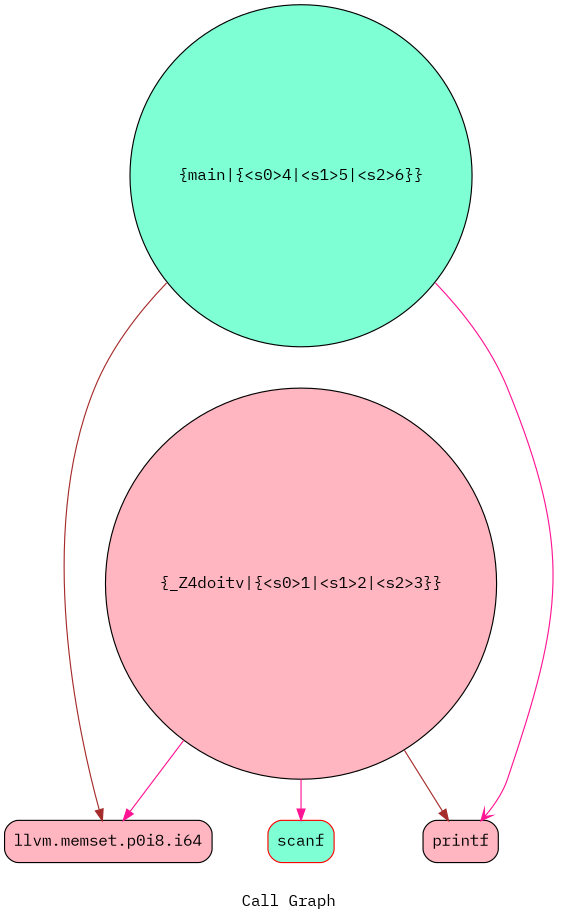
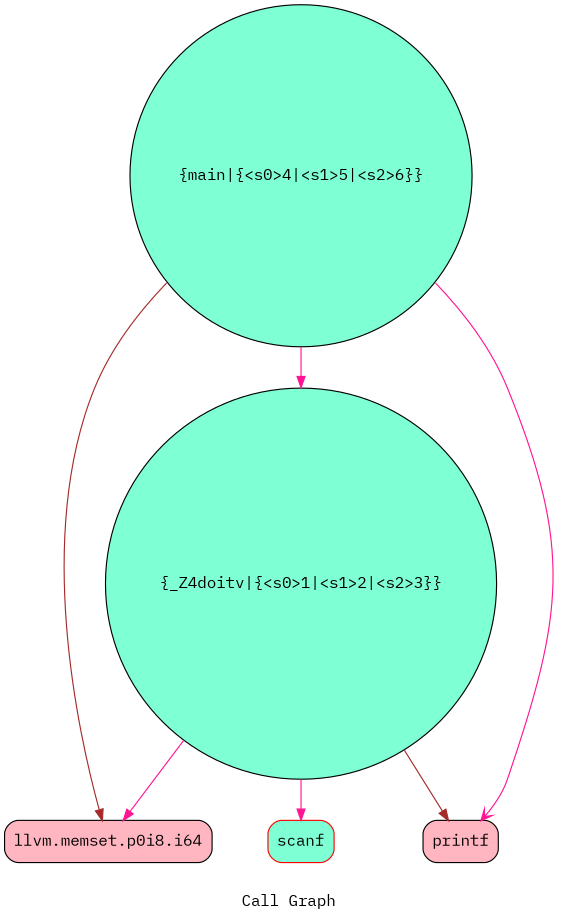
none -> (301, 362)
(301, 584) -> (301, 584)
